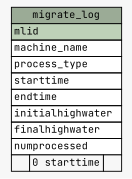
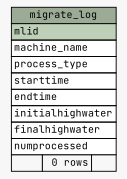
(67, 163) -> (70, 163)
